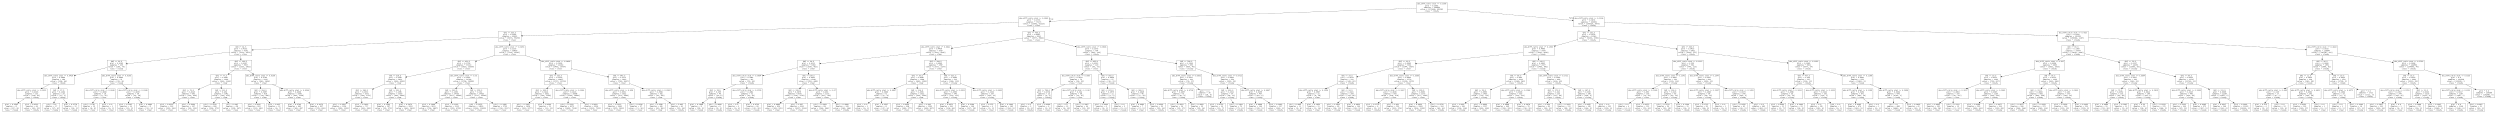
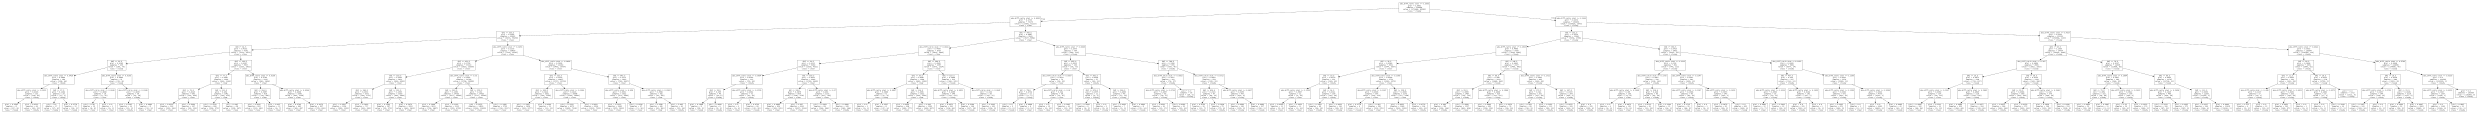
(987, 107) -> none
